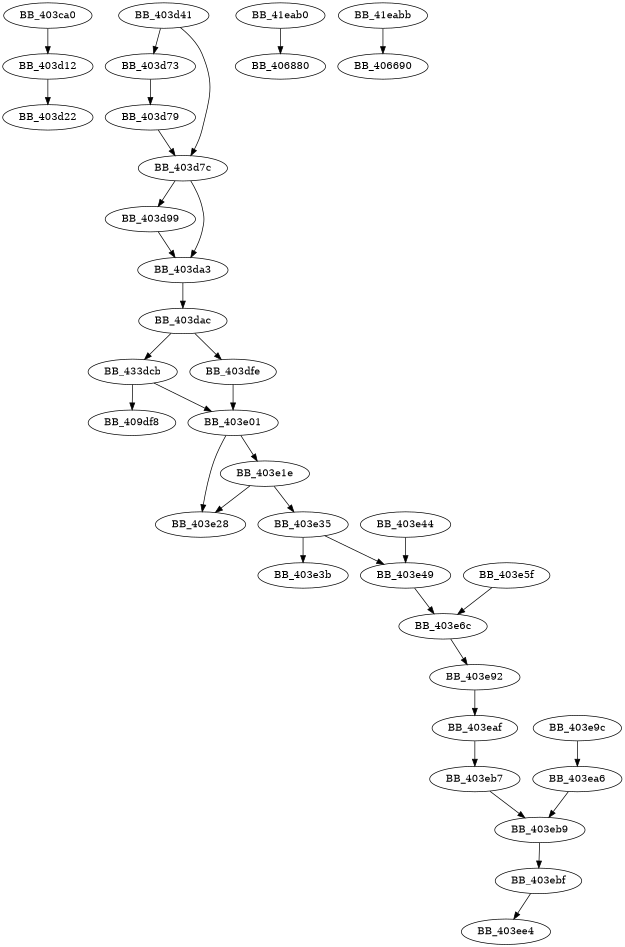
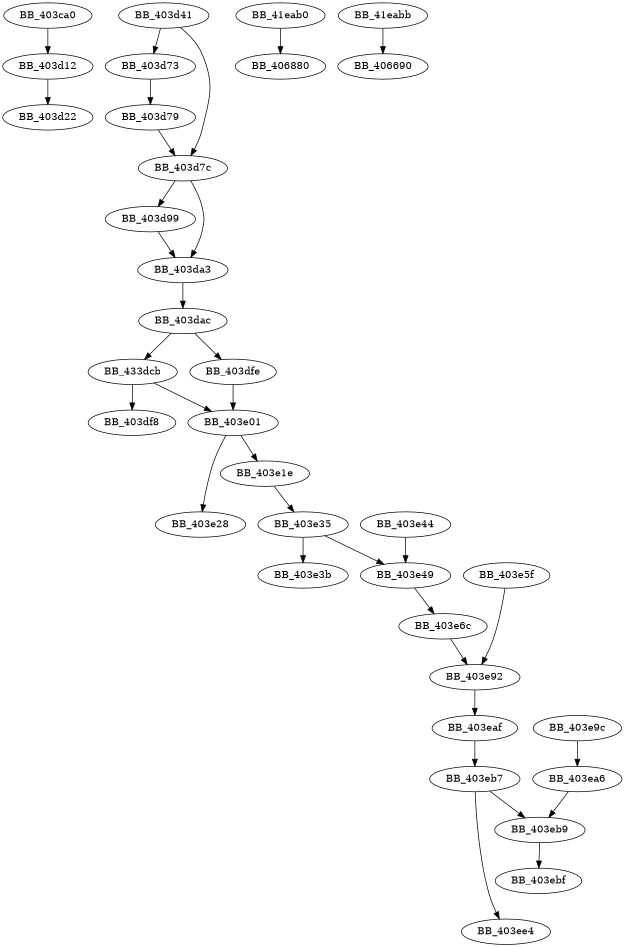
(132, 423) -> (132, 423)
(235, 497) -> none
(478, 599) -> (498, 624)
(524, 903) -> (481, 853)
